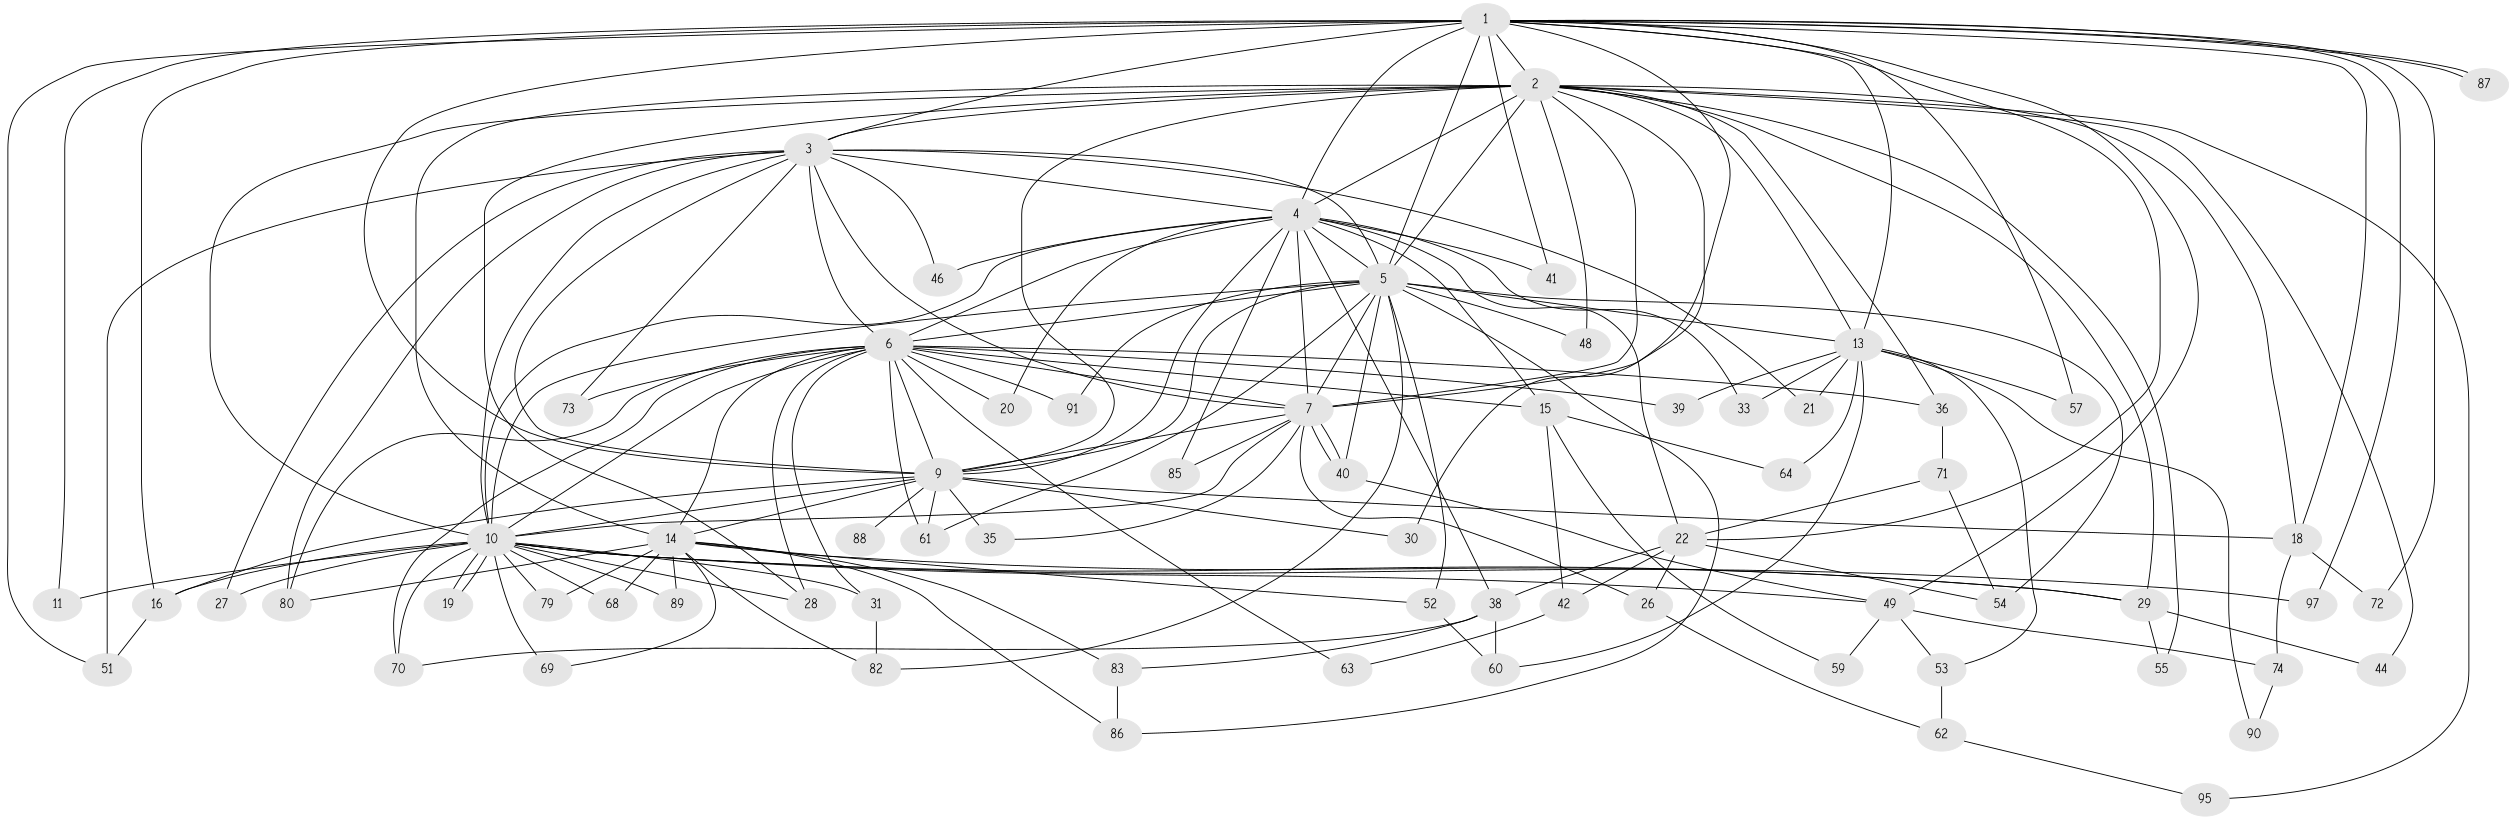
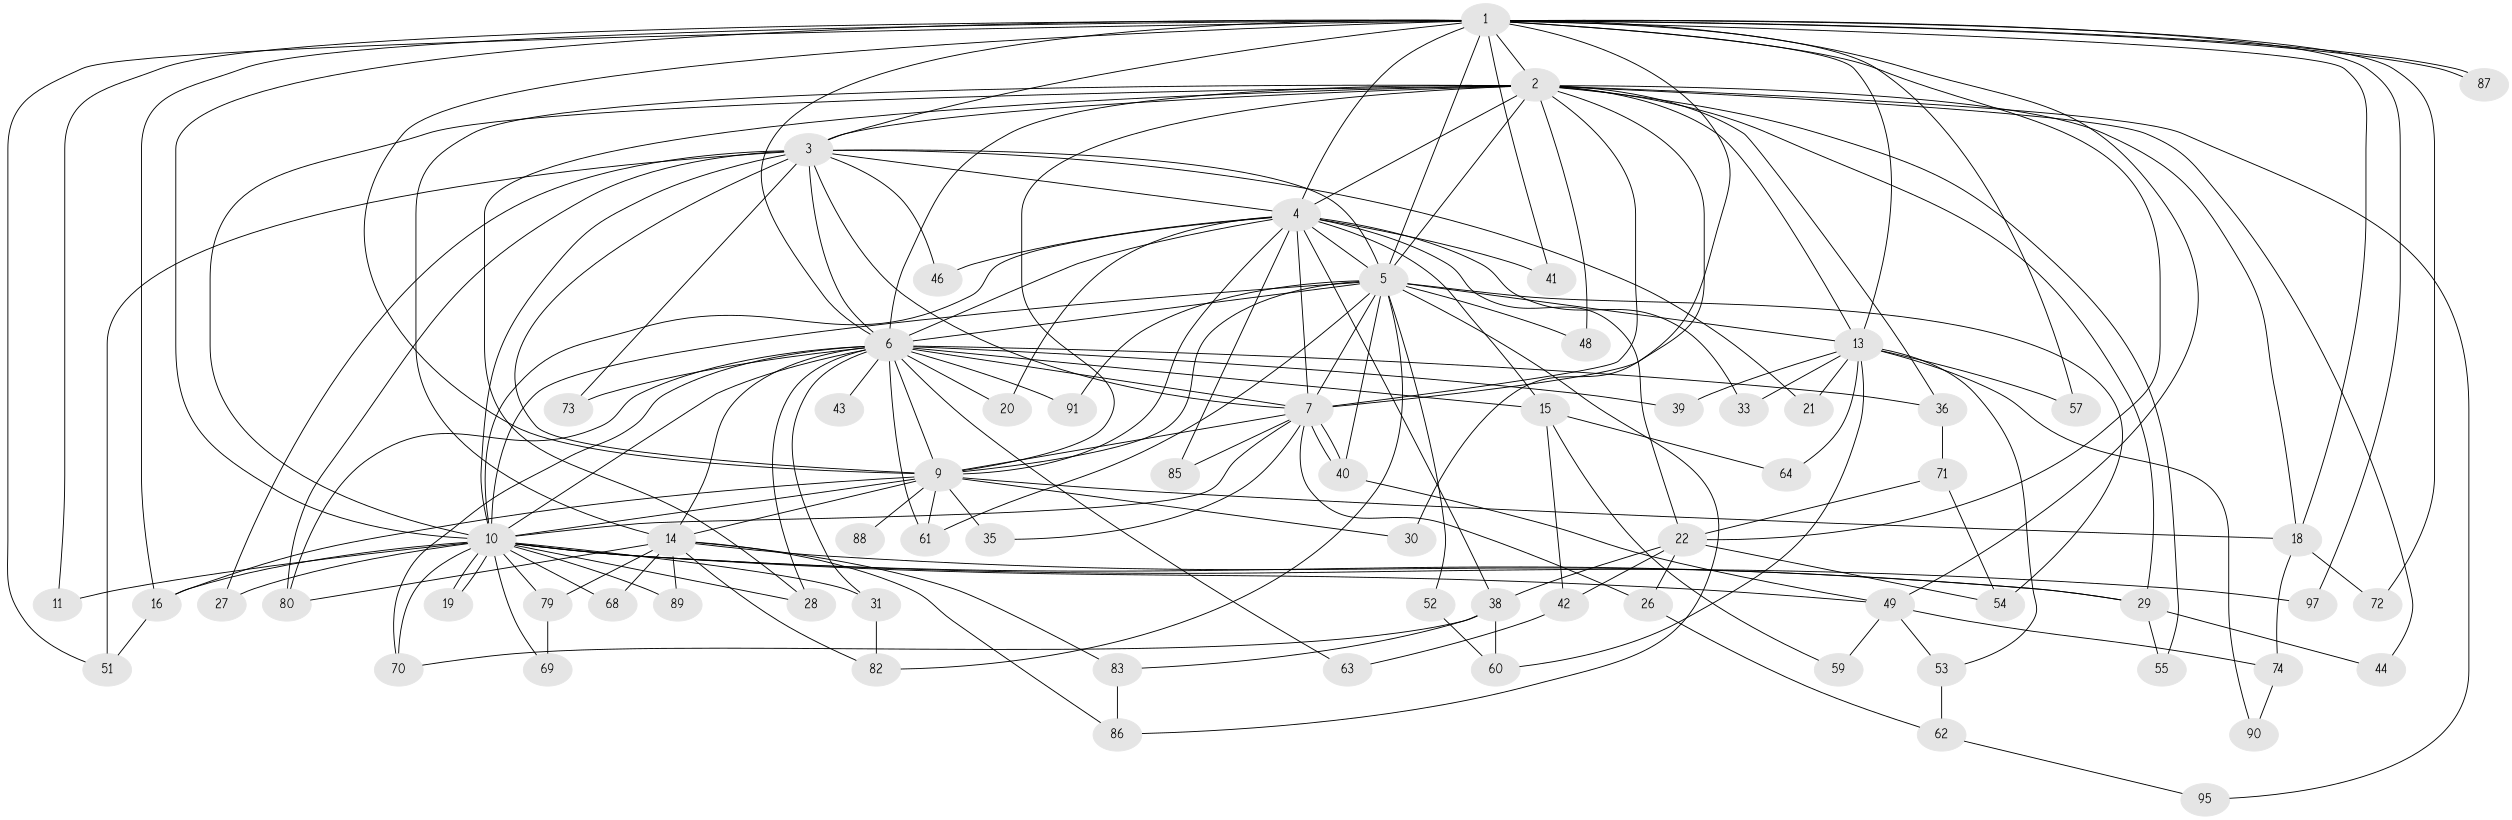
none -> (988, 50)
none -> (516, 51)
none -> (1066, 115)
none -> (839, 410)
(1122, 581) -> none
(681, 639) -> (548, 637)
